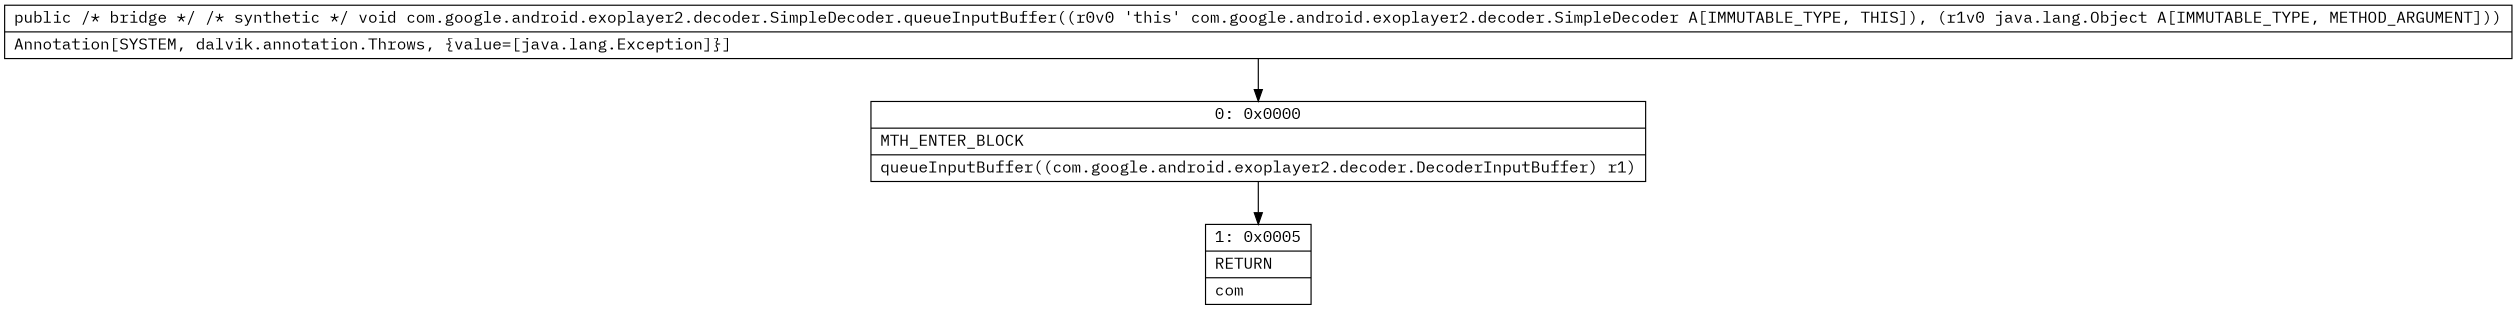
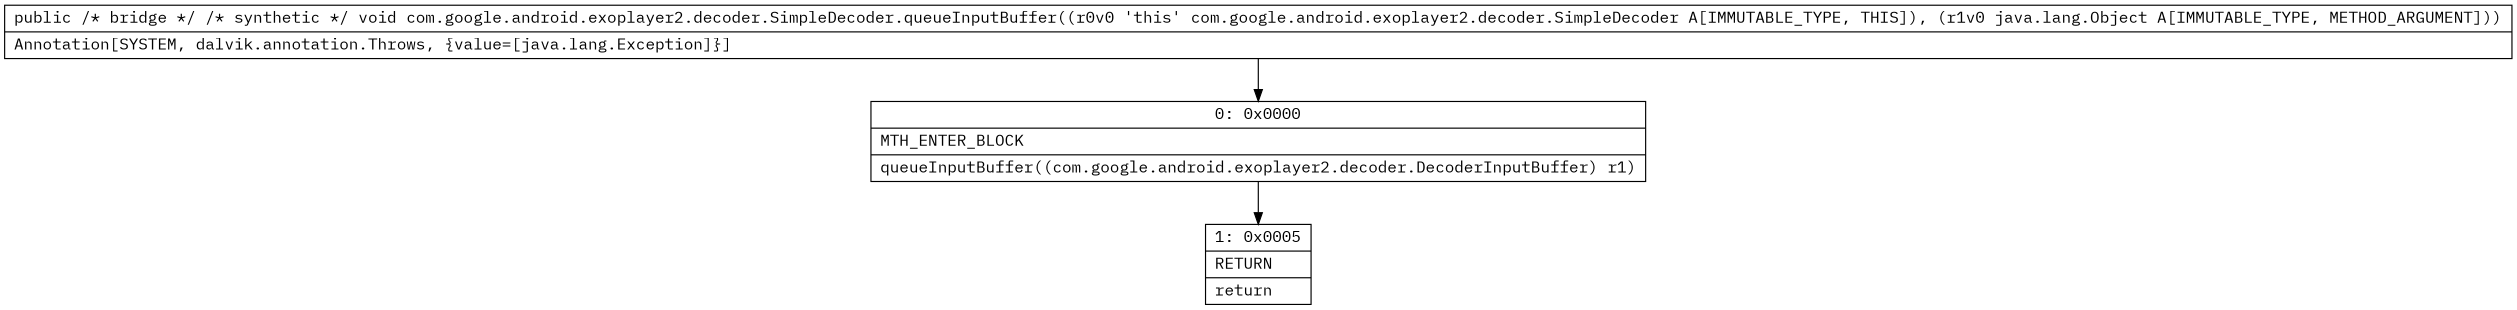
(1229, 291) -> (1244, 291)
